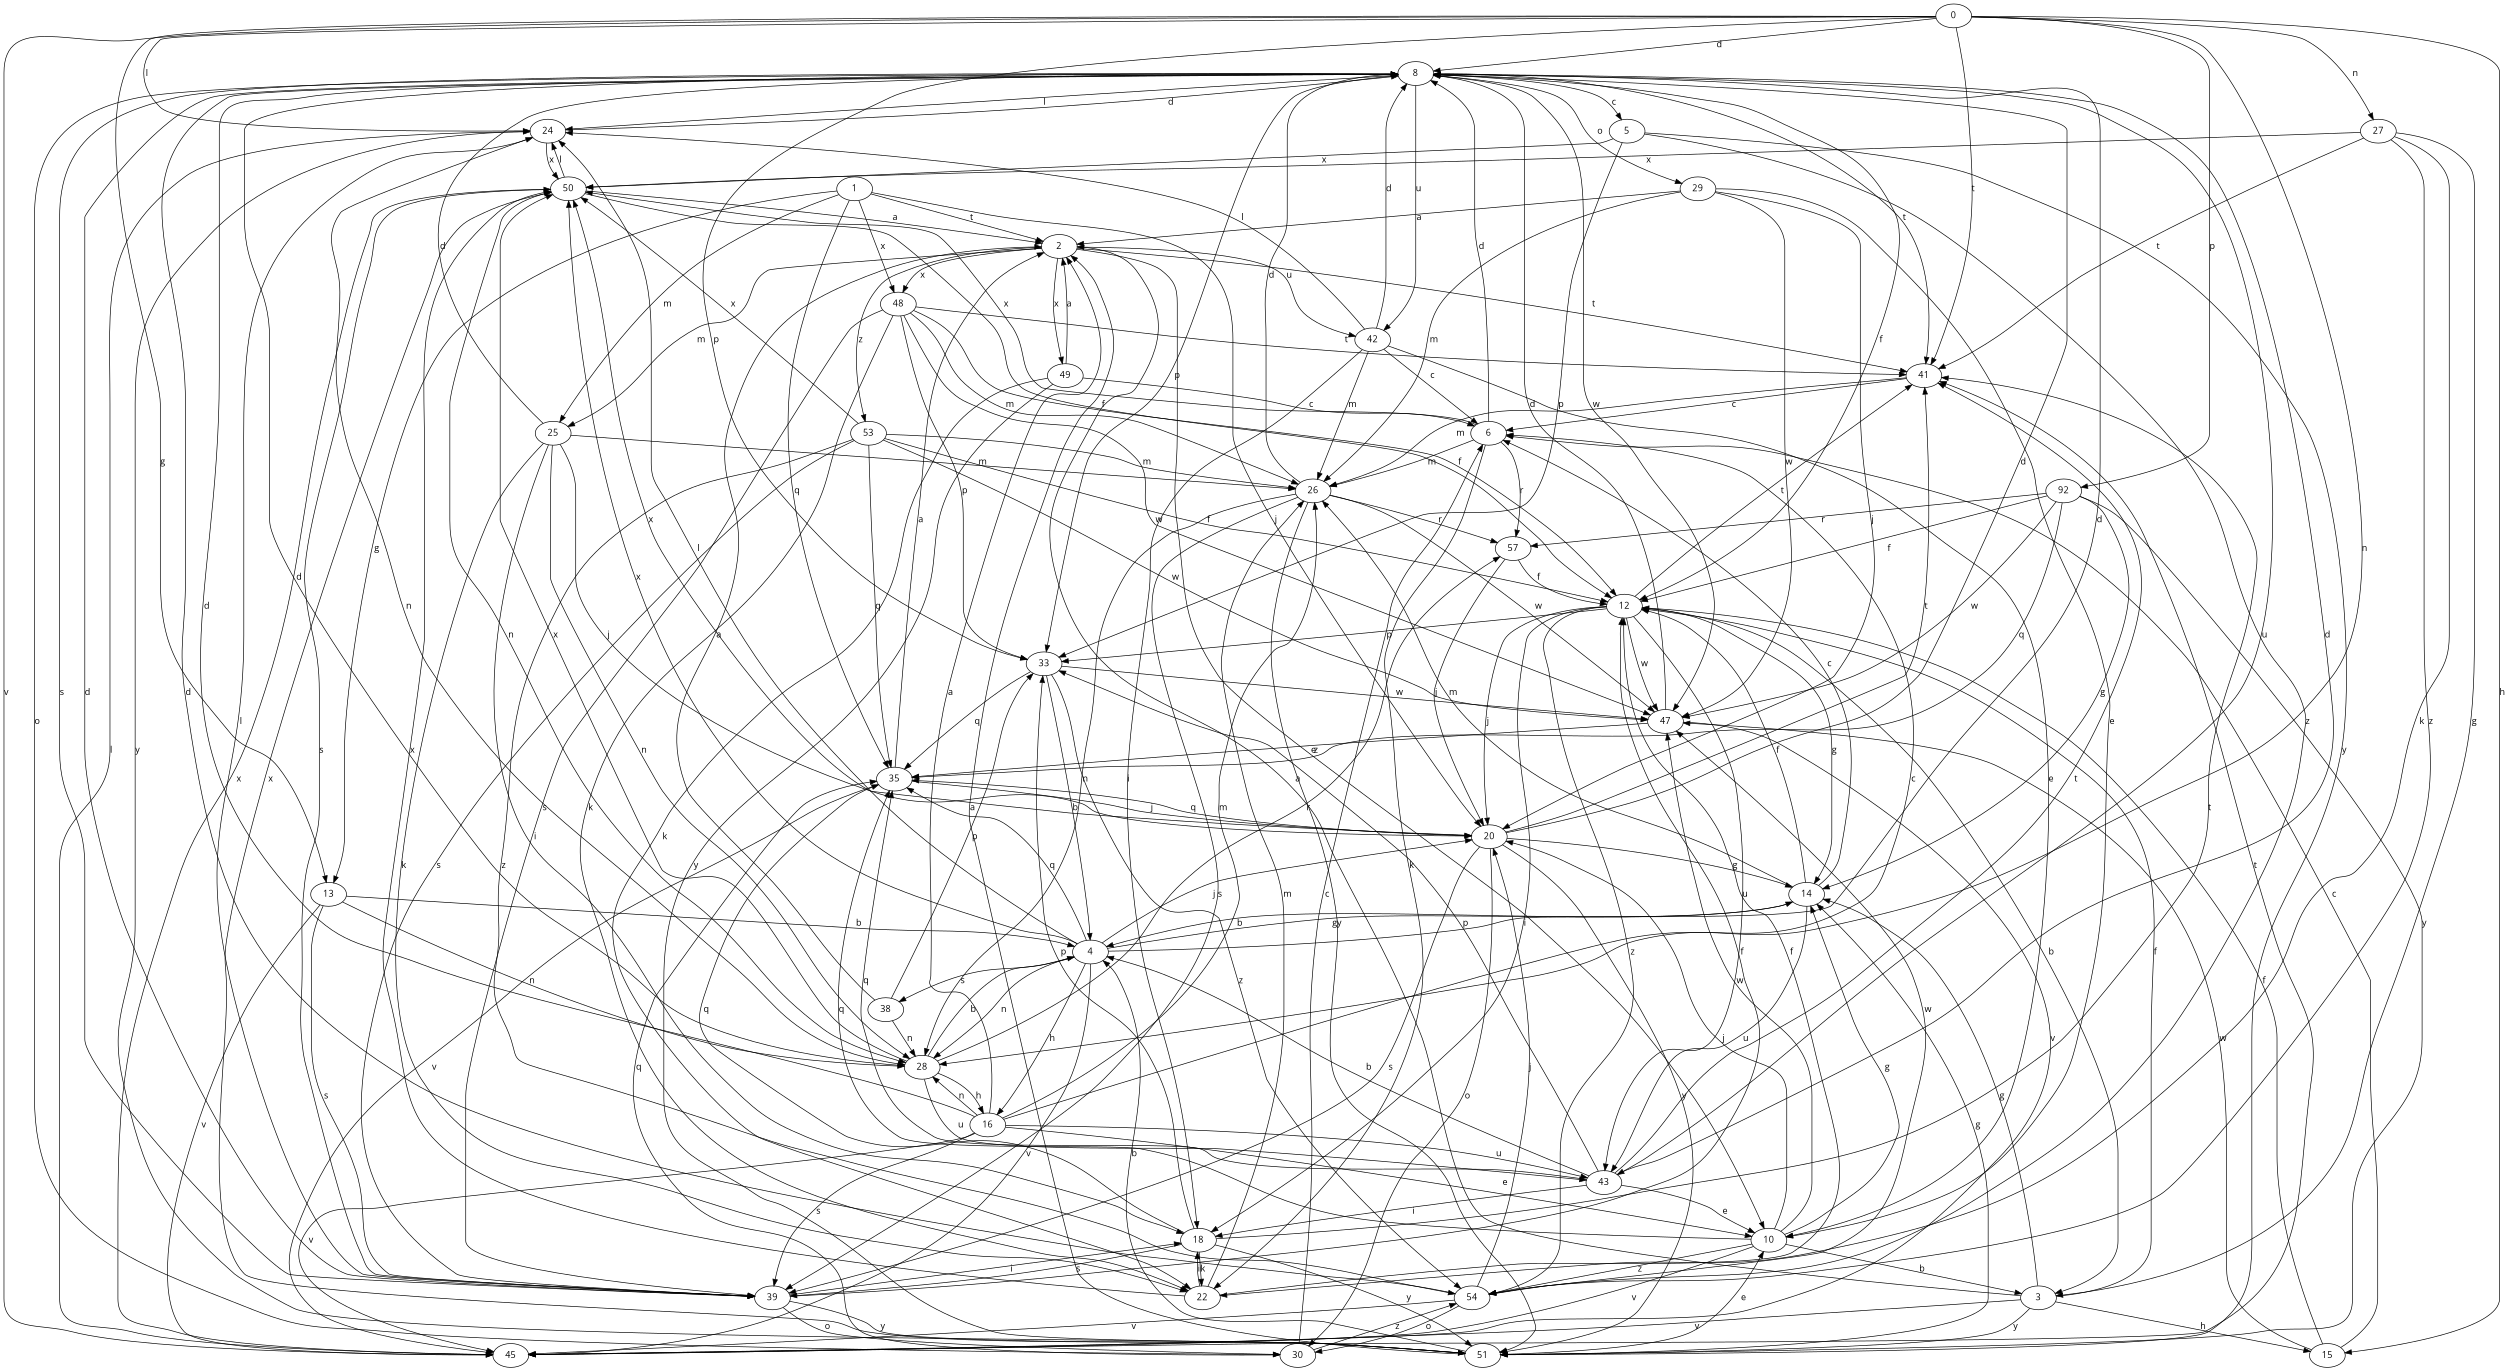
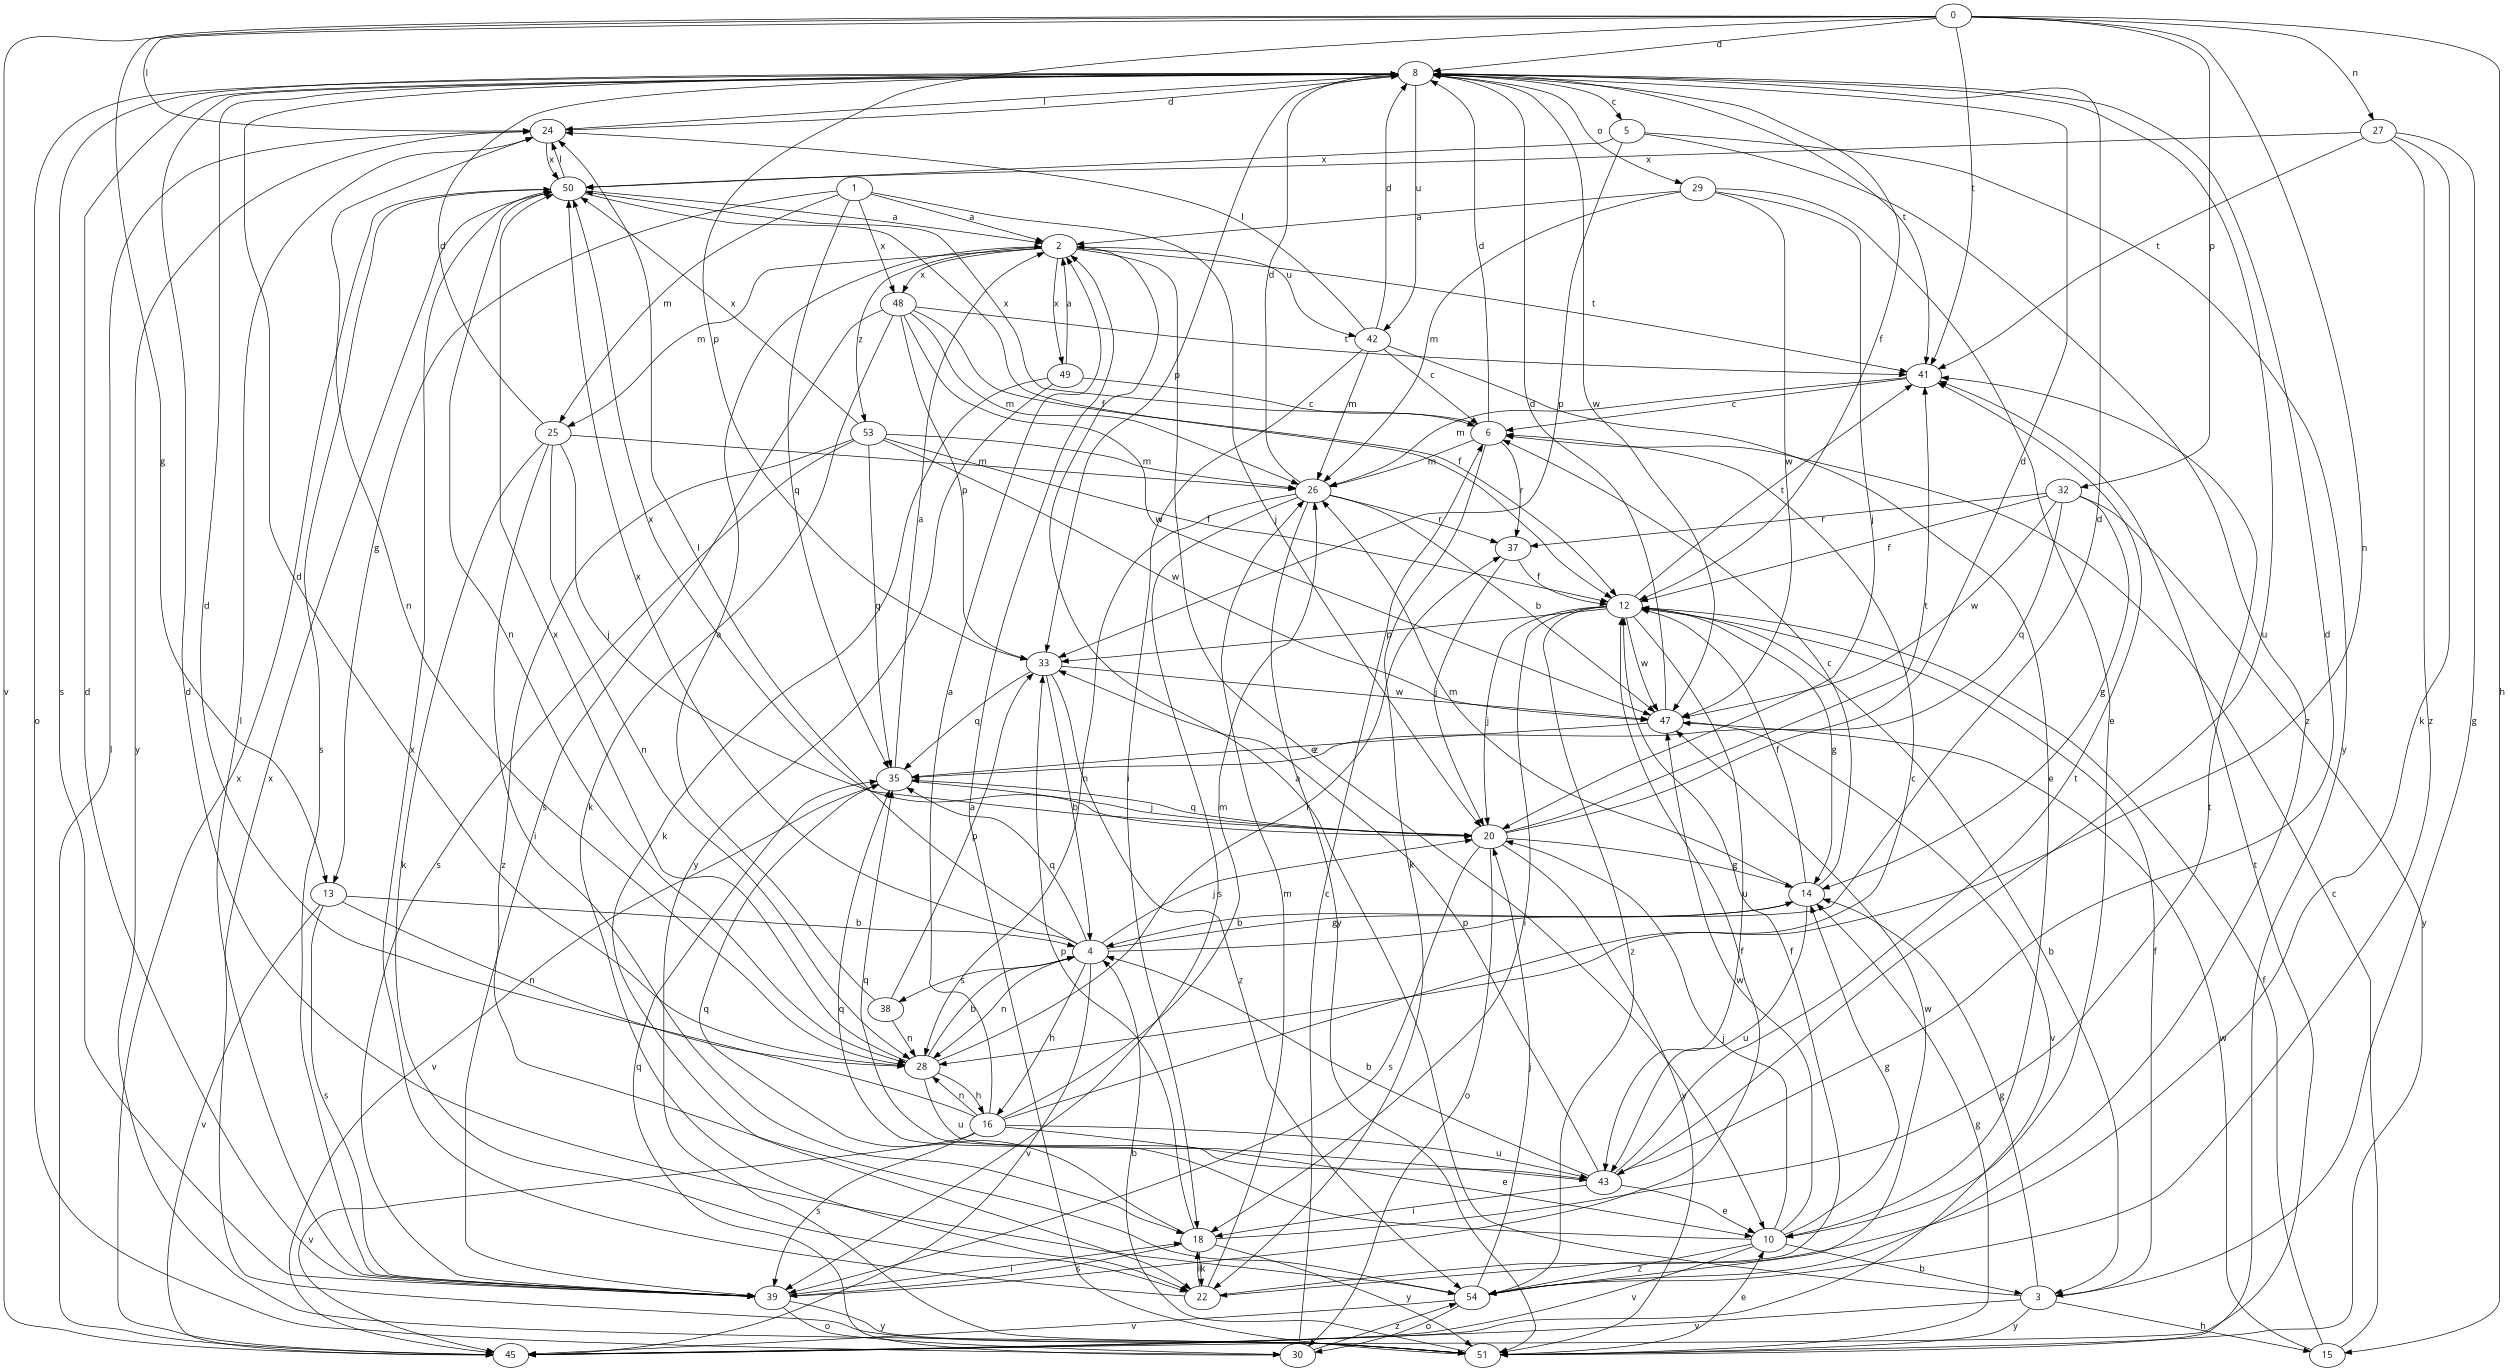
(972, 218) -> (972, 218)
(2064, 491) -> (2064, 491)
(1513, 549) -> (1513, 549)
(1539, 606) -> (1539, 606)
